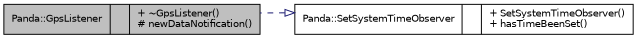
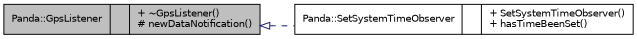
(272, 13) -> (282, 26)
